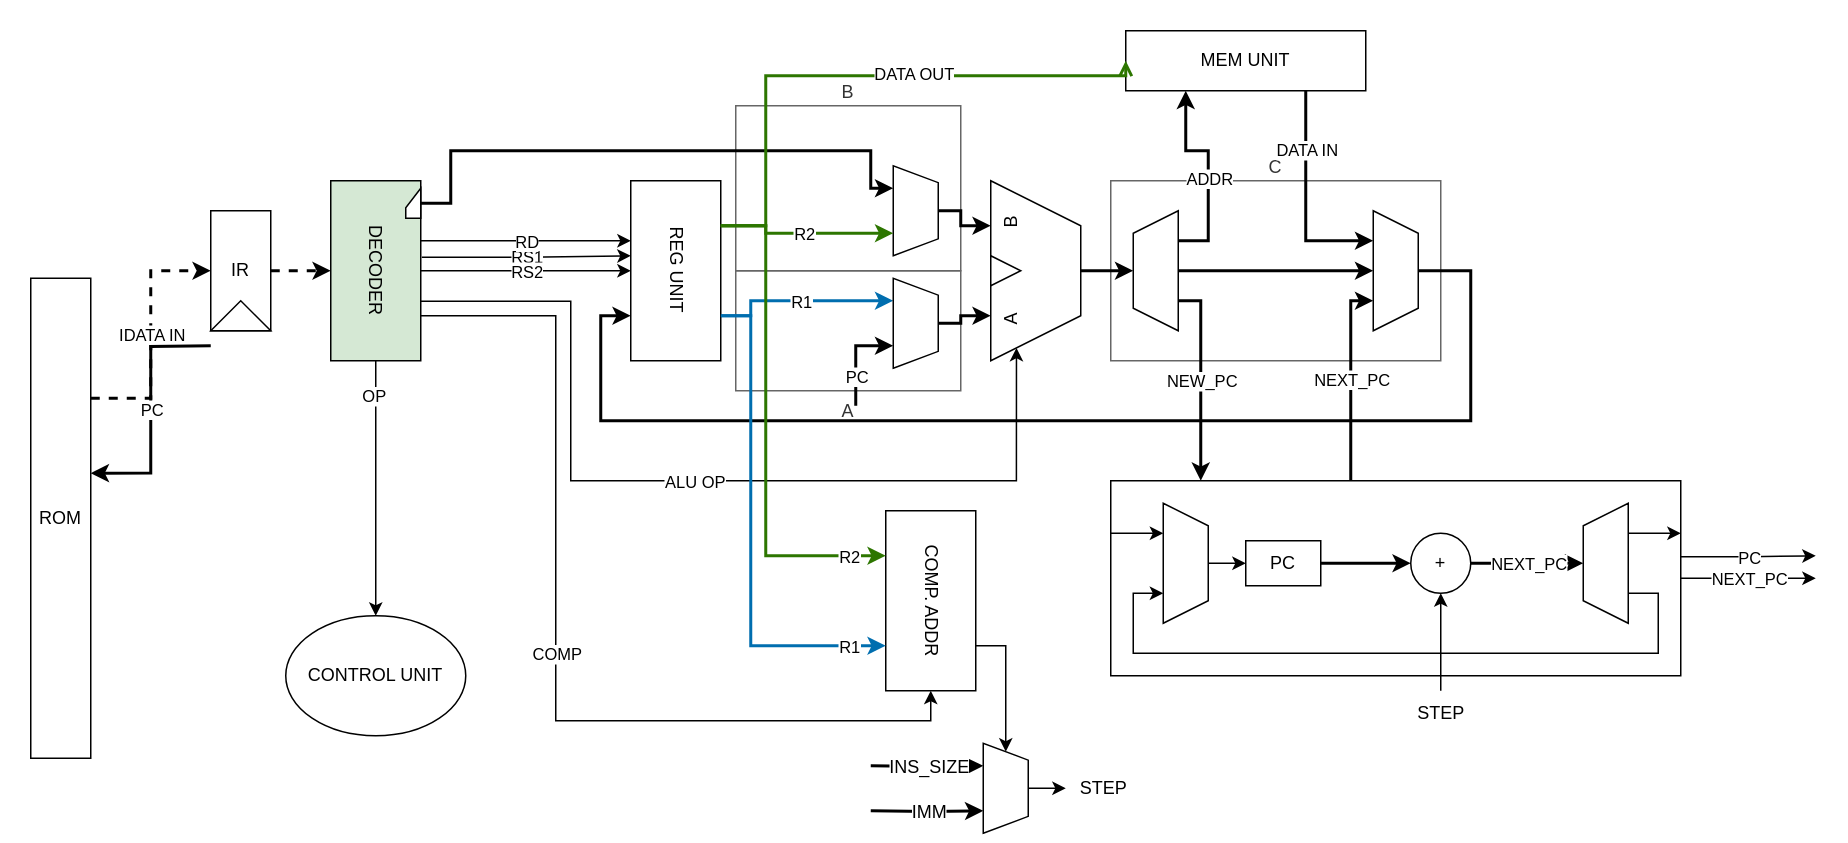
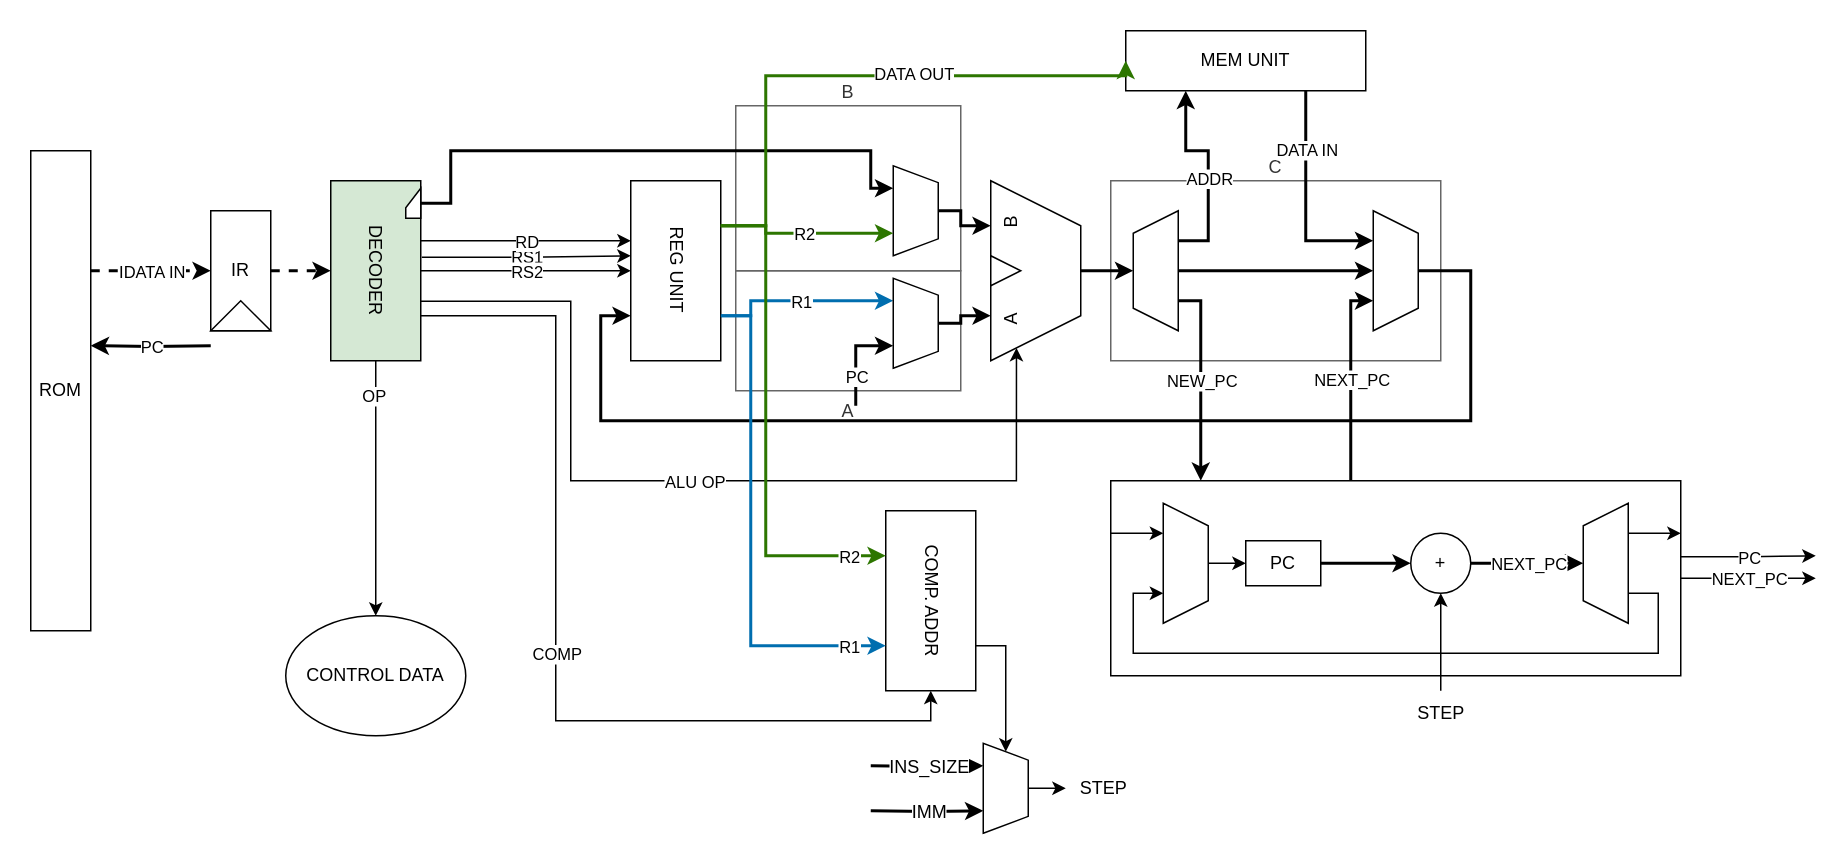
(1121, 76) -> (1121, 76)
(61, 518) -> (61, 391)
(376, 676) -> (376, 676)
